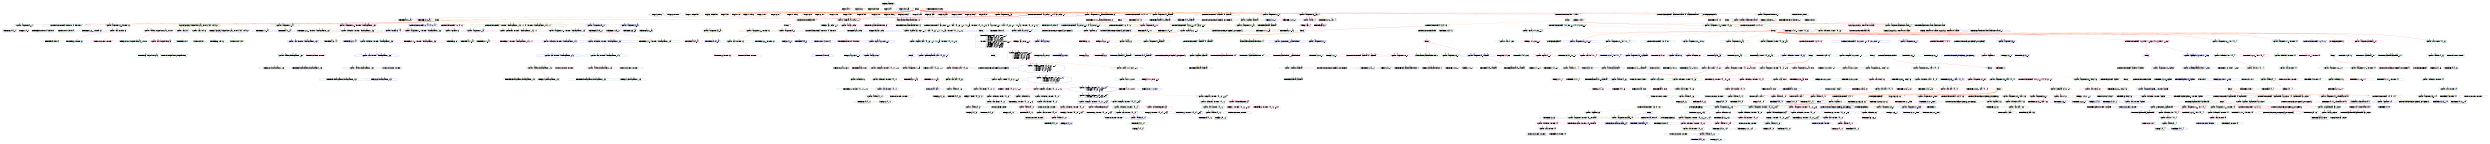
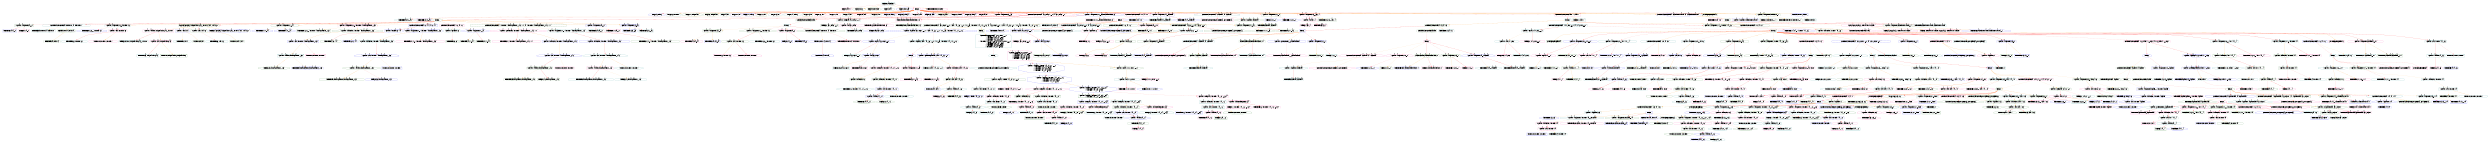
(2099, 107) -> (2100, 107)
